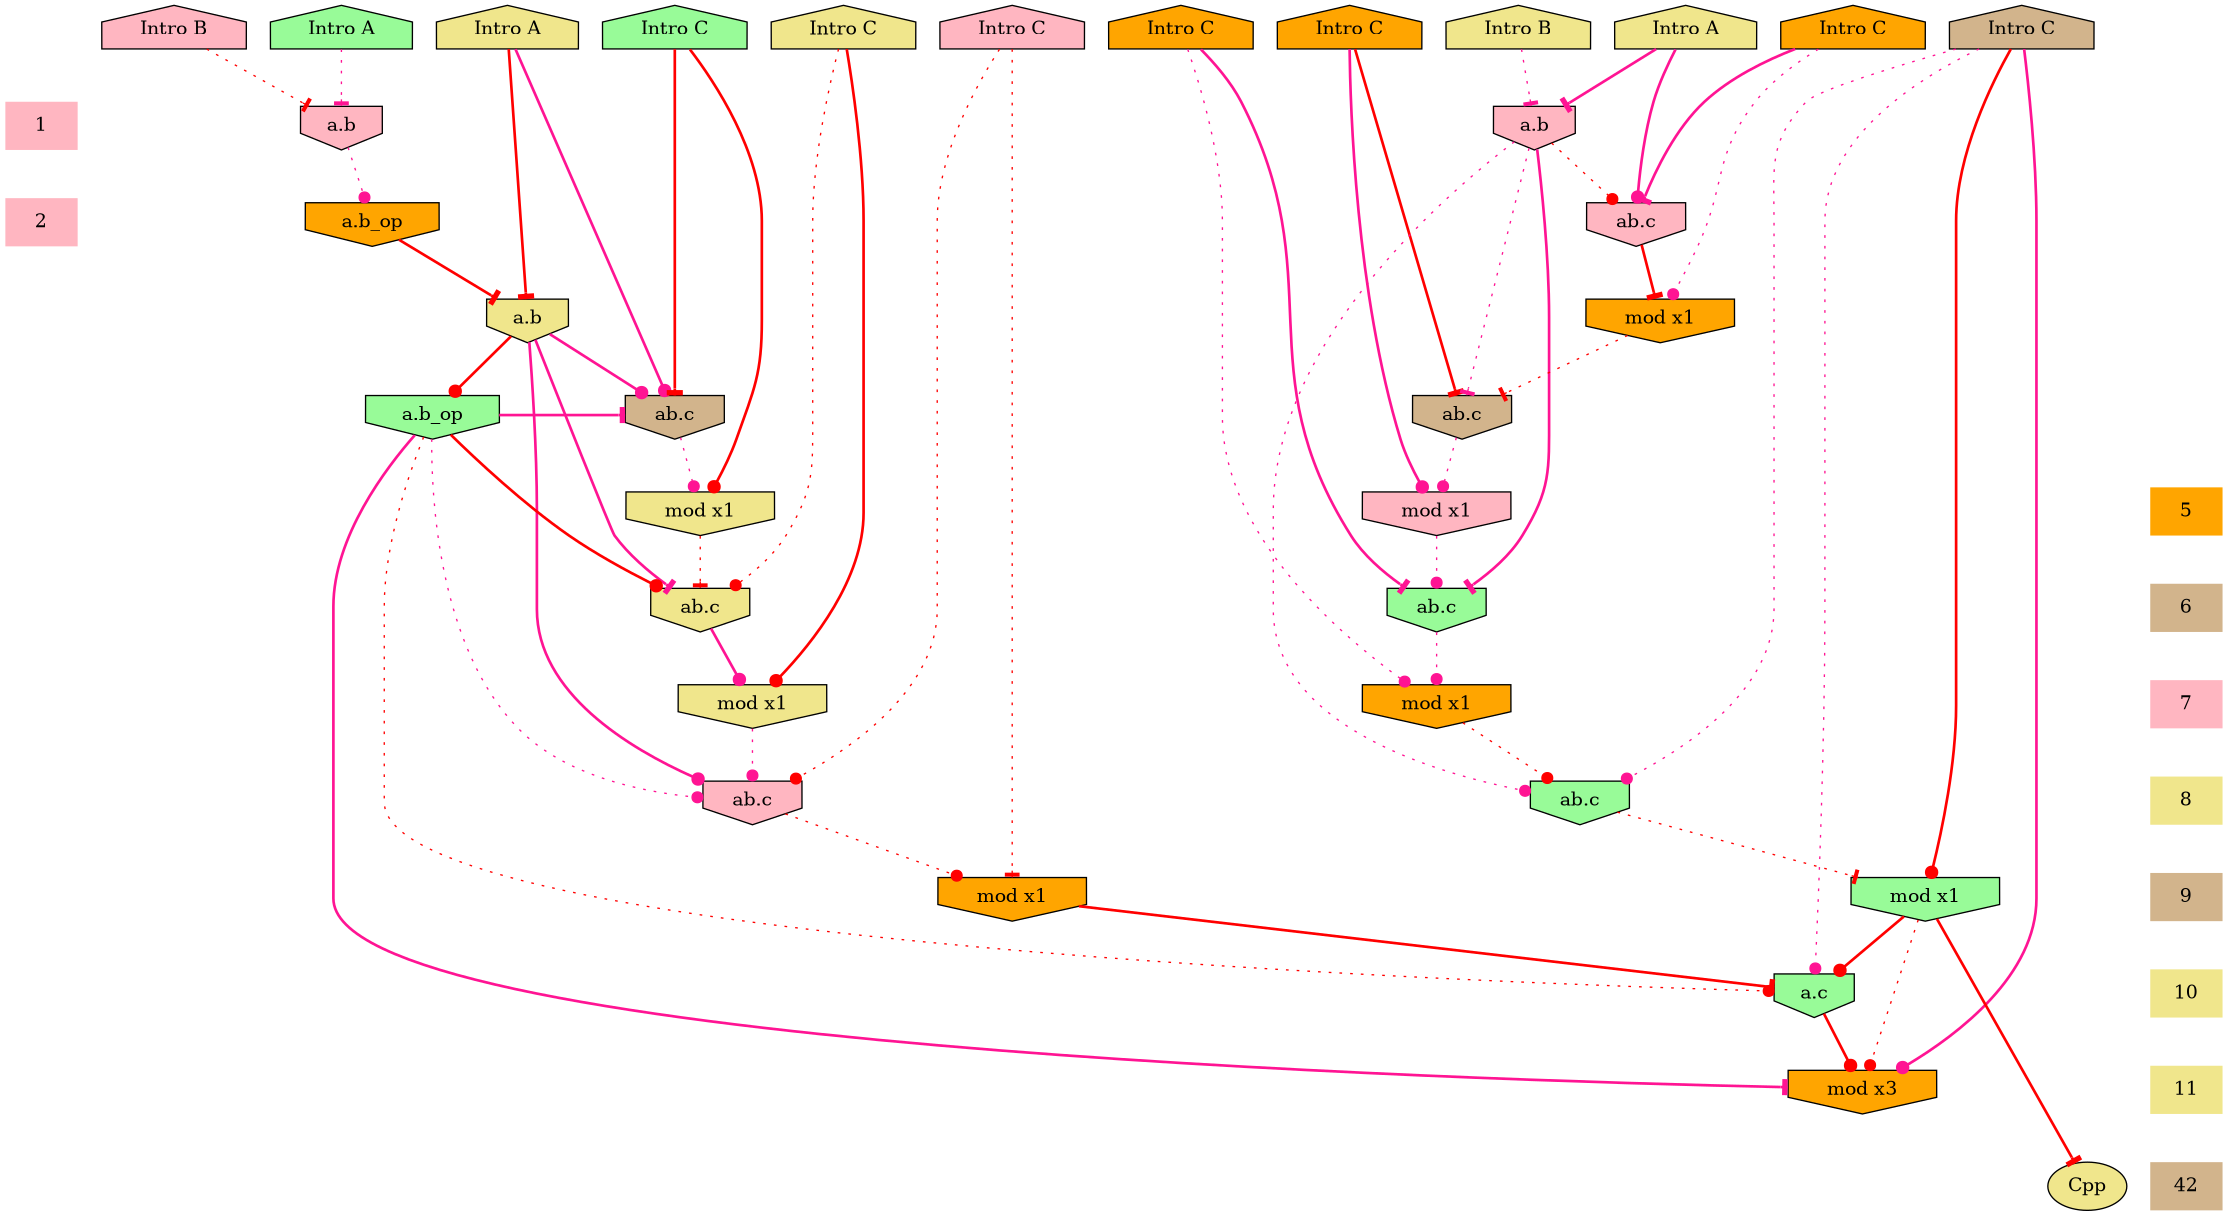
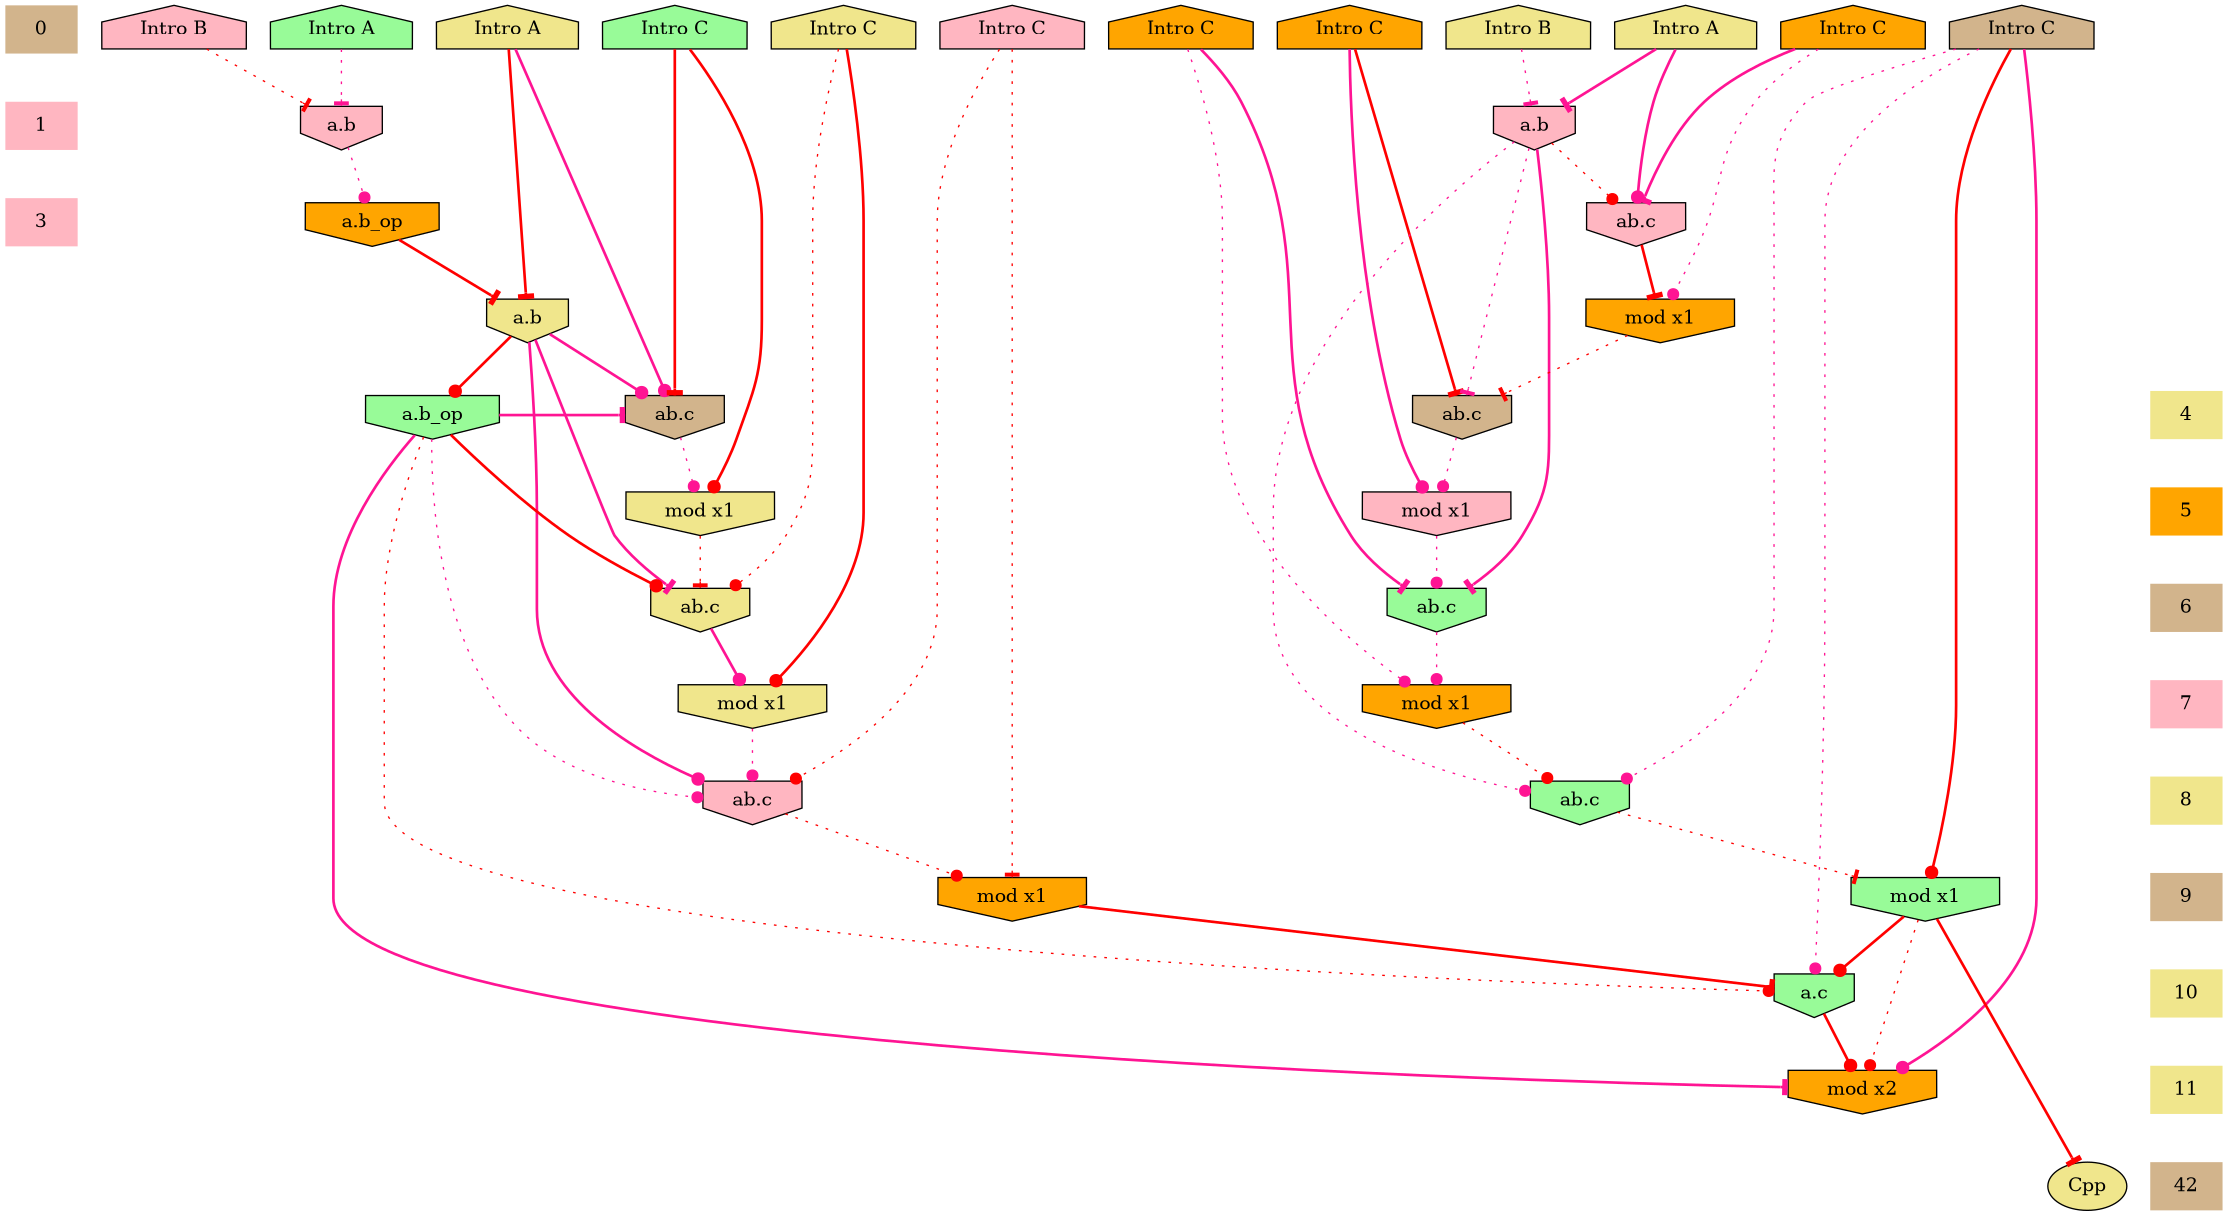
none -> (42, 29)
(42, 222) -> (42, 222)
none -> (2186, 415)
(1862, 1090) -> (1862, 1090)
